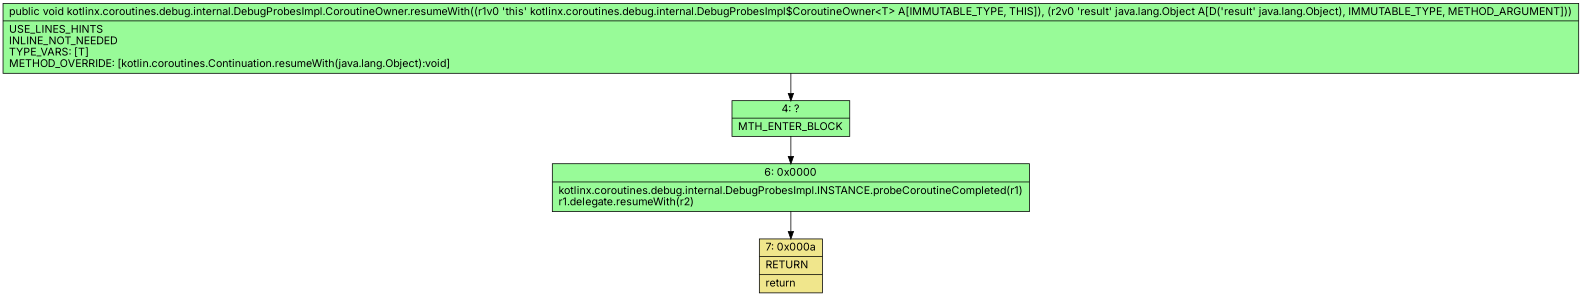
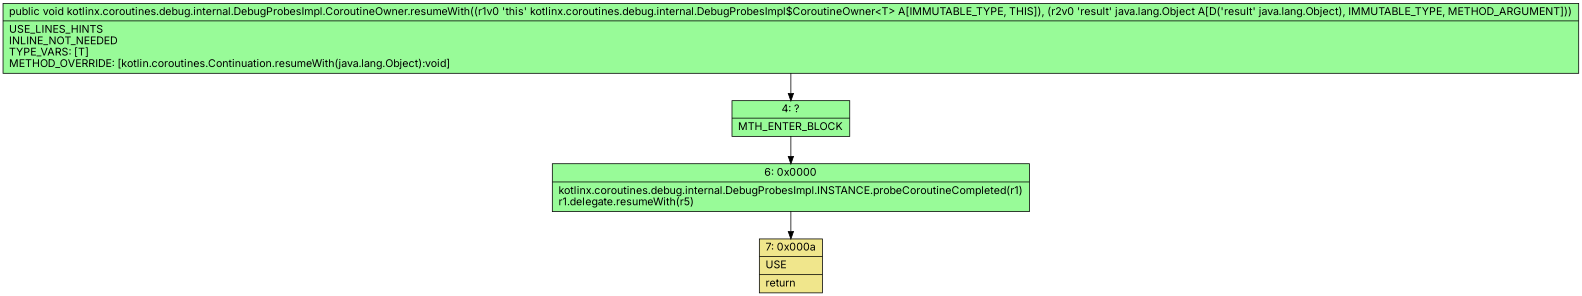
(626, 202) -> (626, 202)
(787, 265) -> (776, 265)
